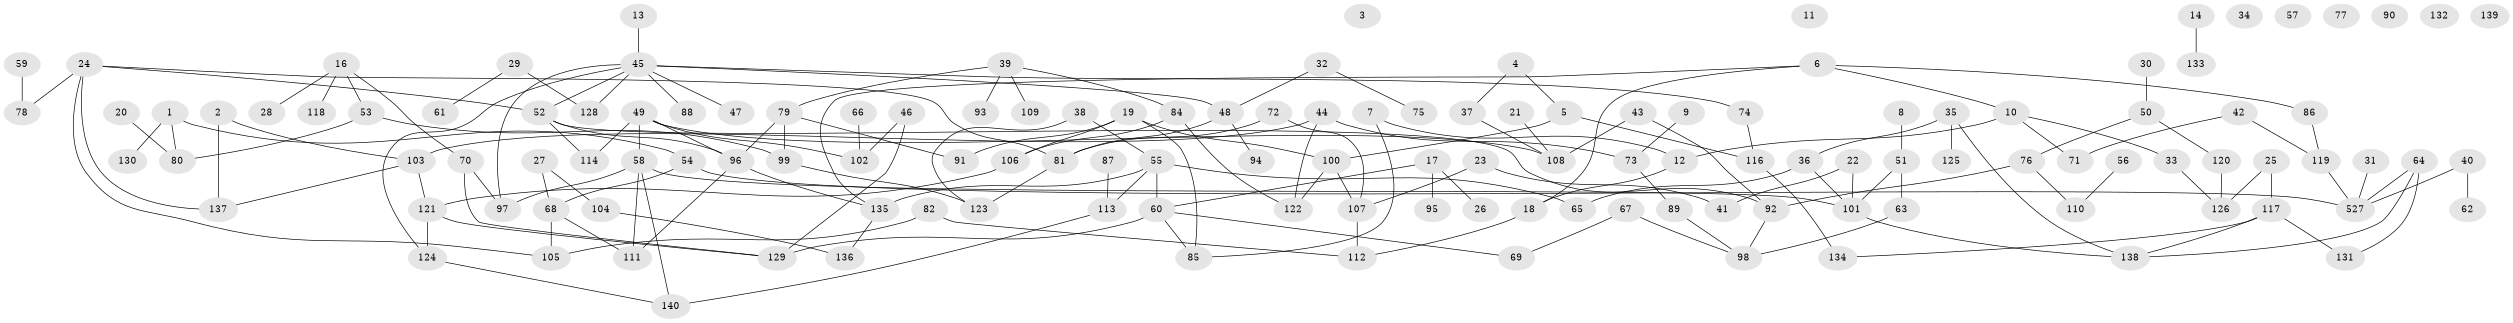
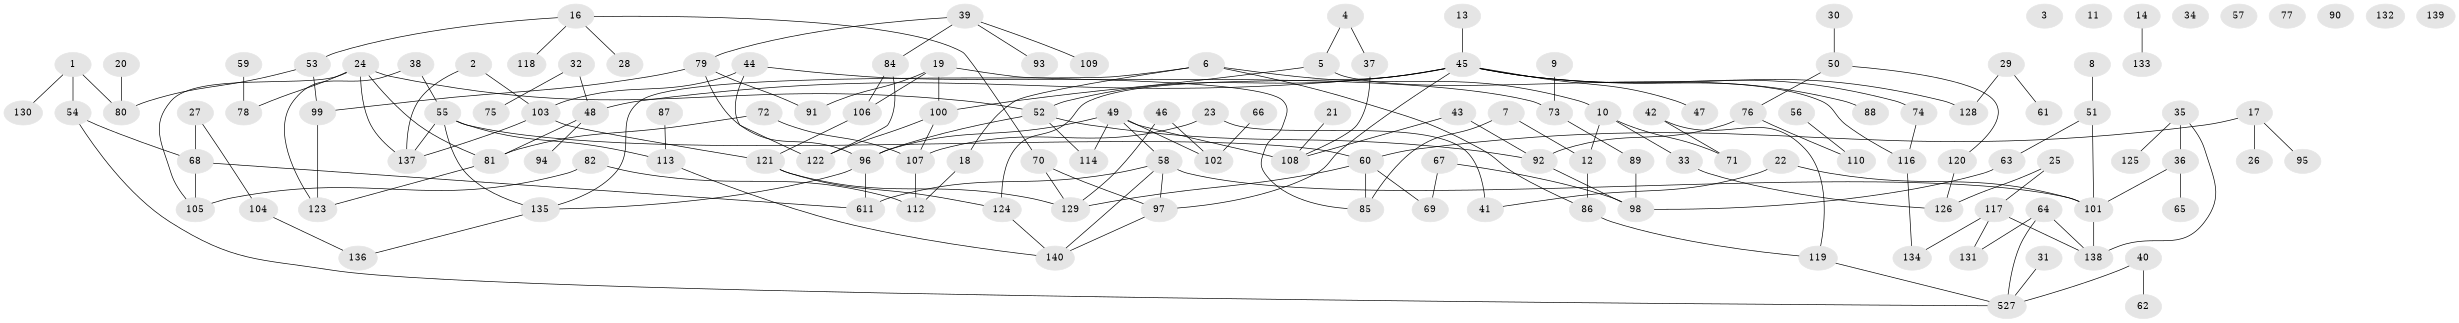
(1370, 178) -> (425, 137)
(1630, 181) -> (1588, 181)
none -> (1107, 234)
(633, 258) -> (866, 210)
